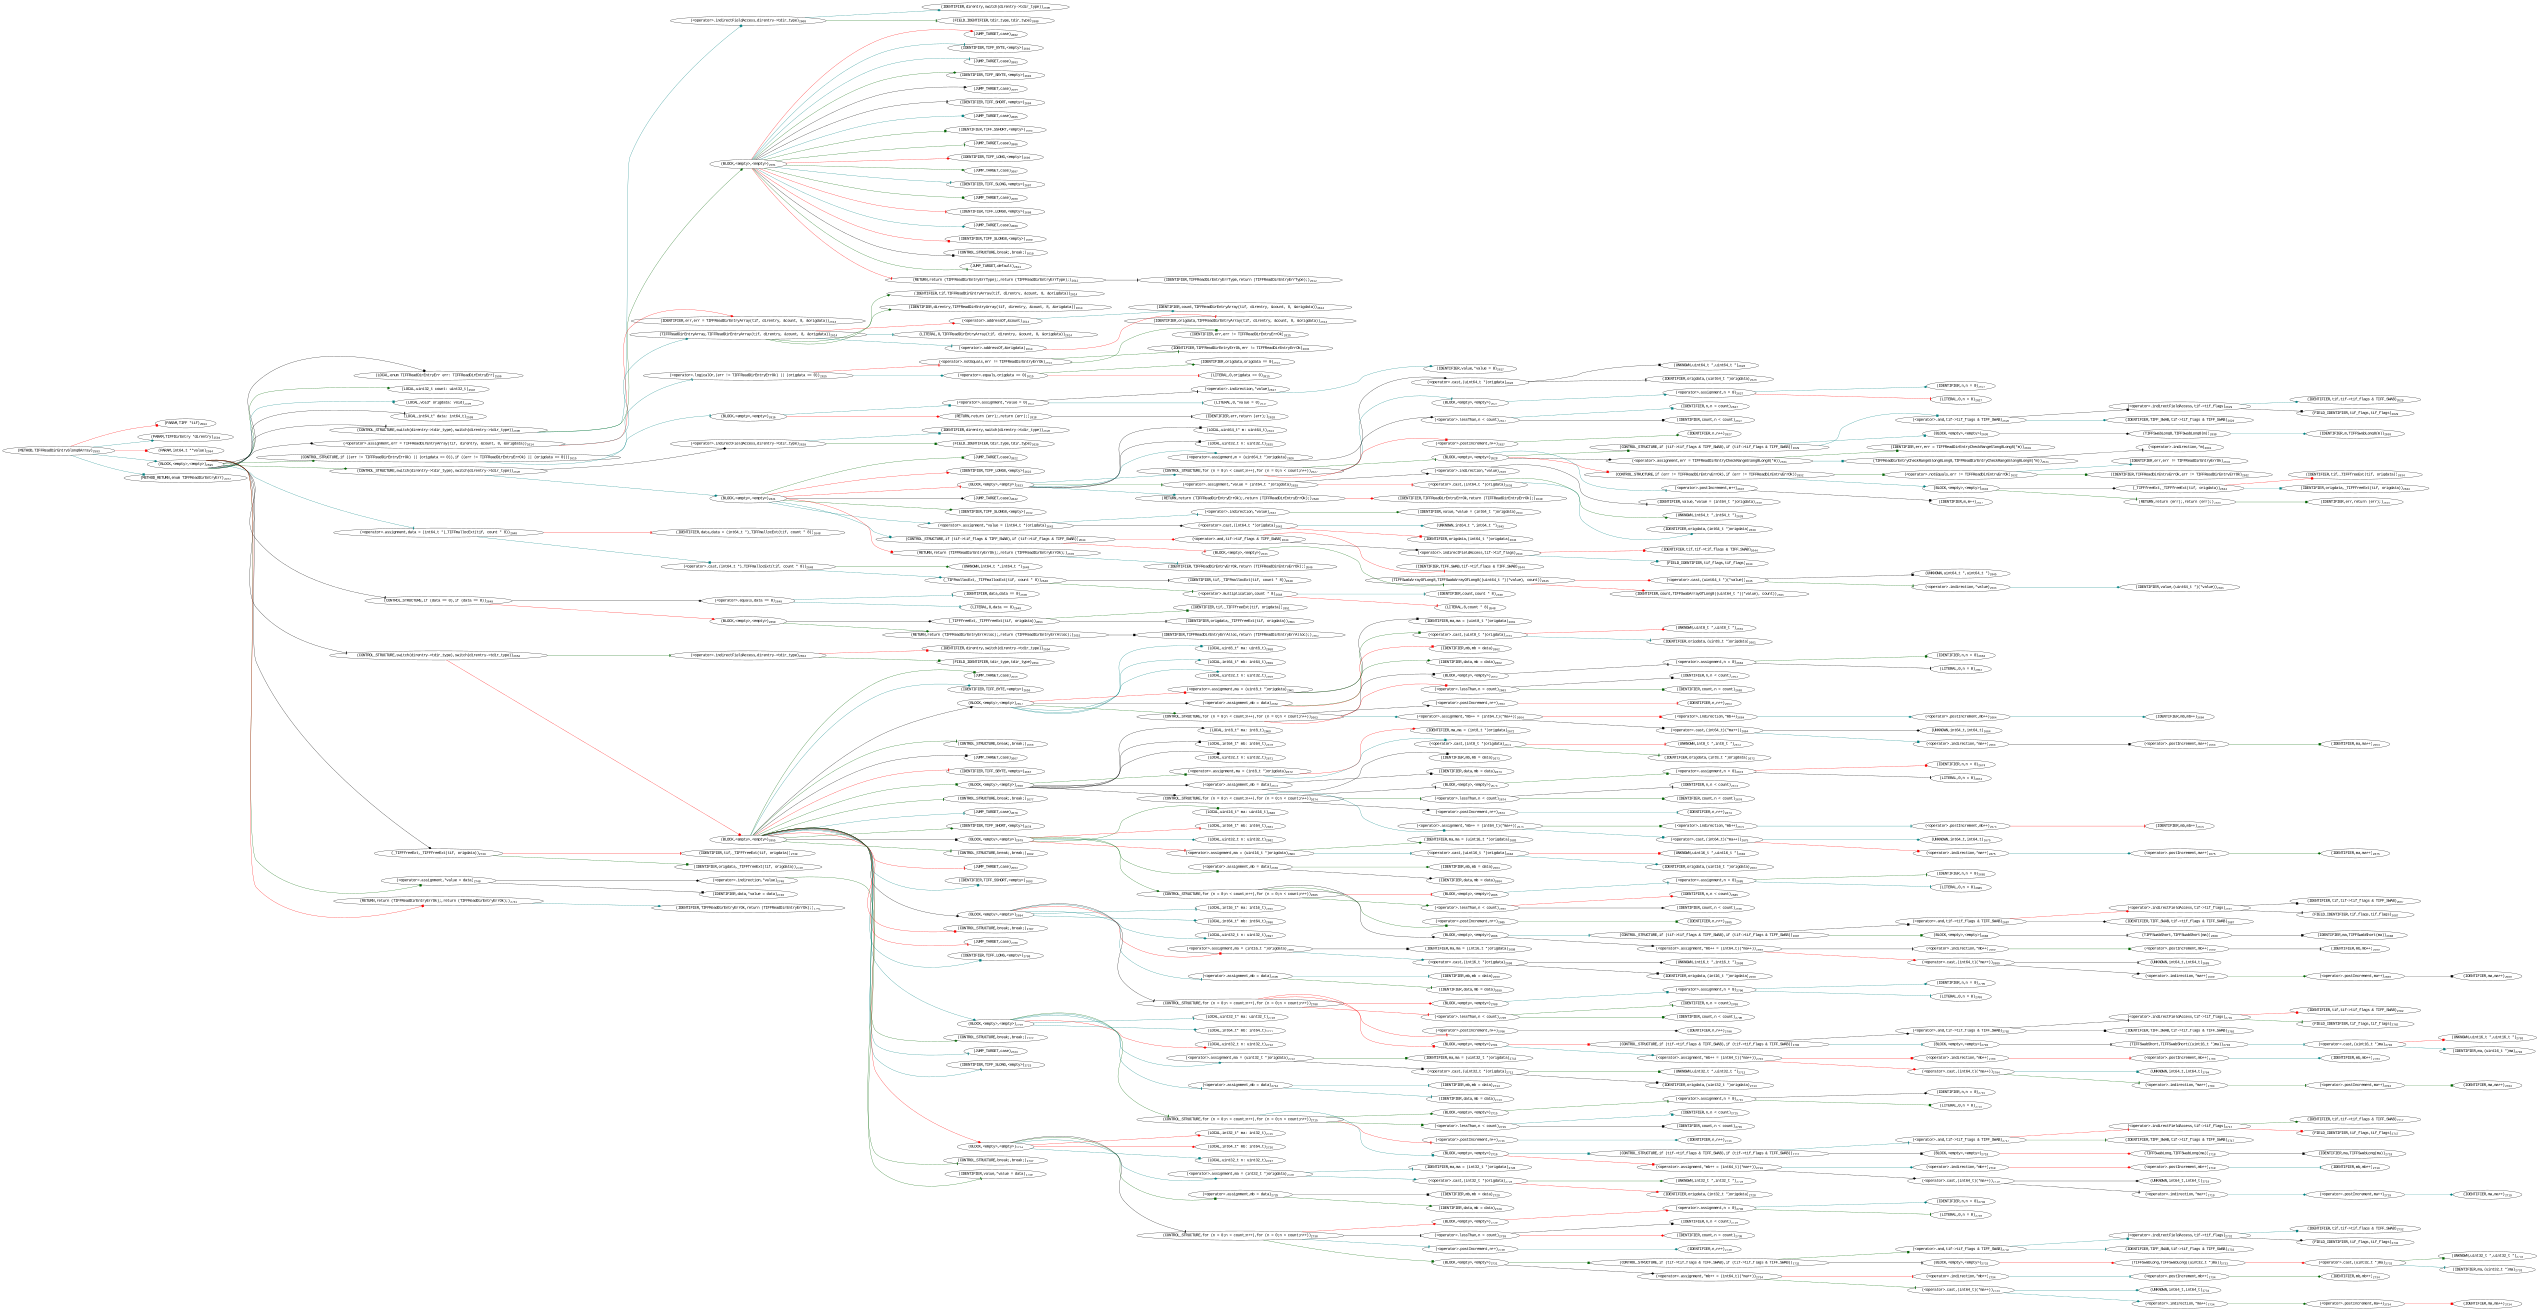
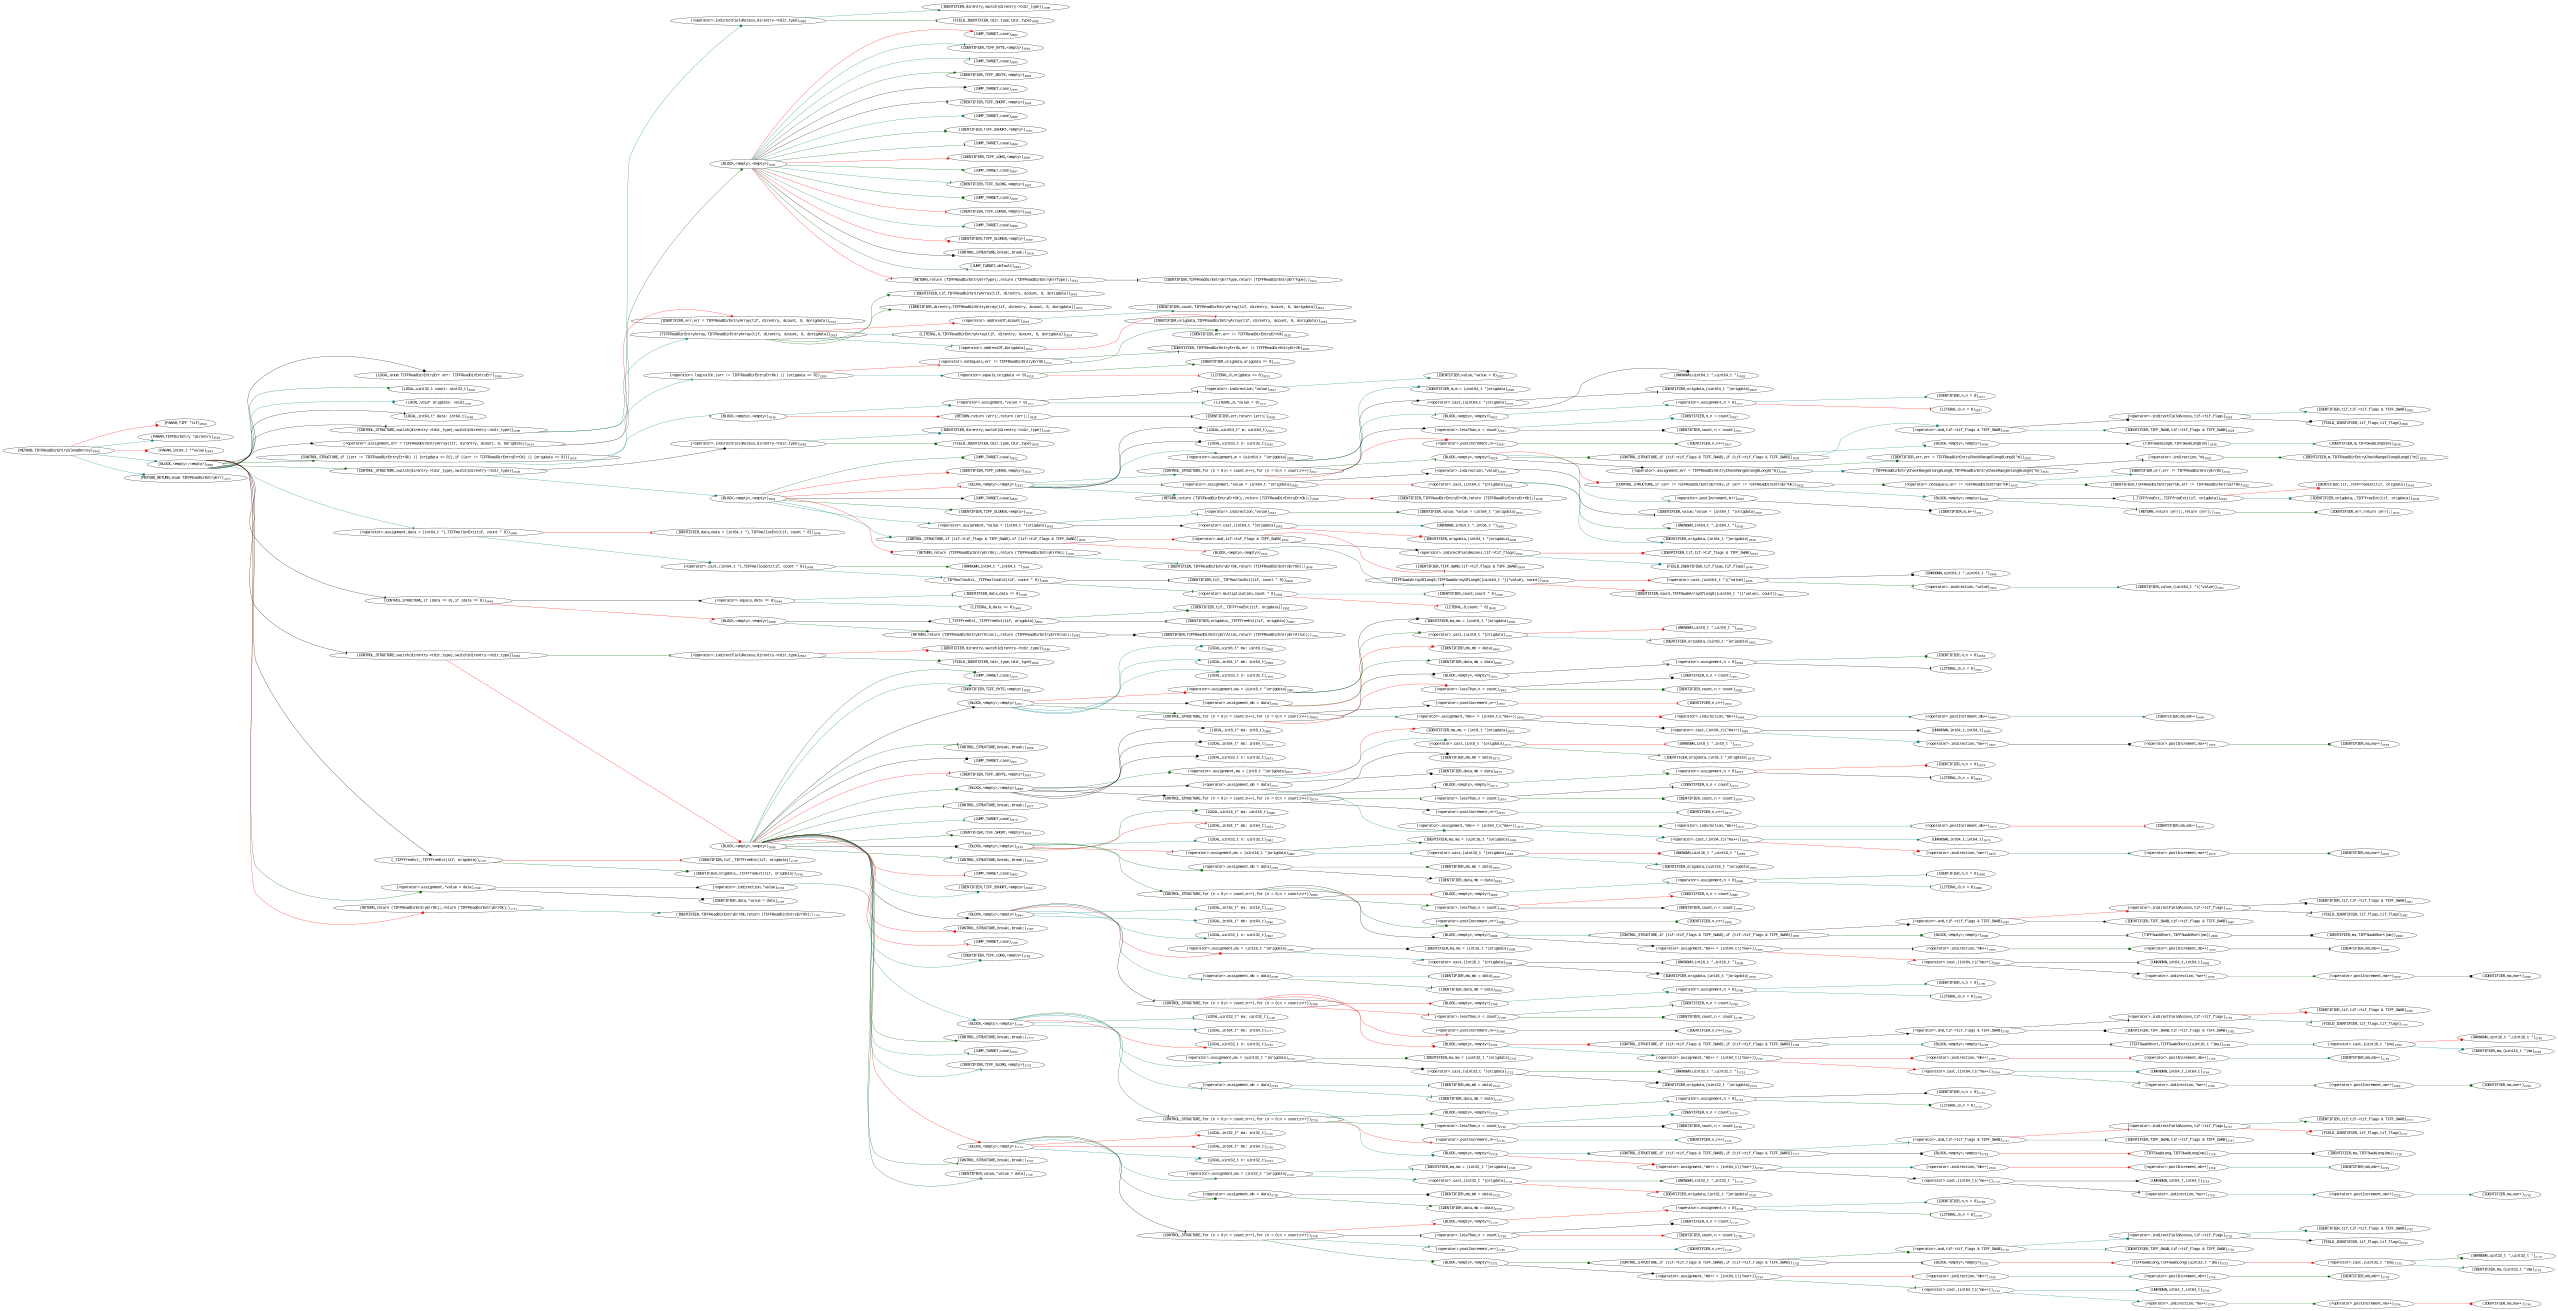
none -> (1470, 389)
none -> (2365, 458)
(873, 574) -> (874, 574)
(1594, 963) -> (1595, 963)
